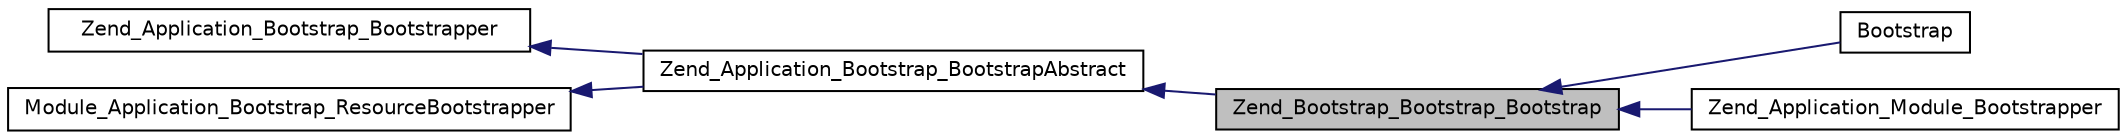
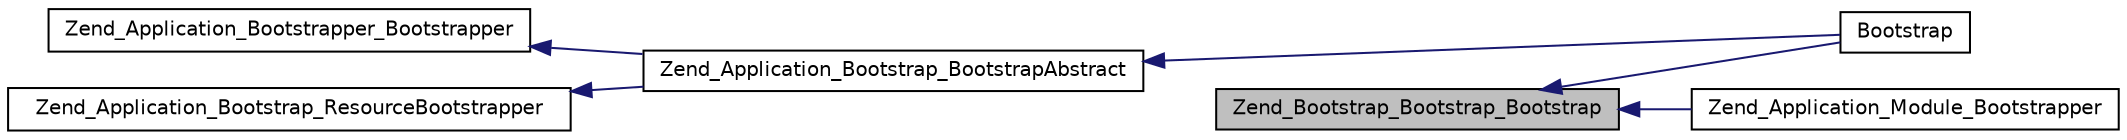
(289, 30) -> (289, 30)
(1190, 93) -> (1502, 48)
(289, 109) -> (289, 109)
